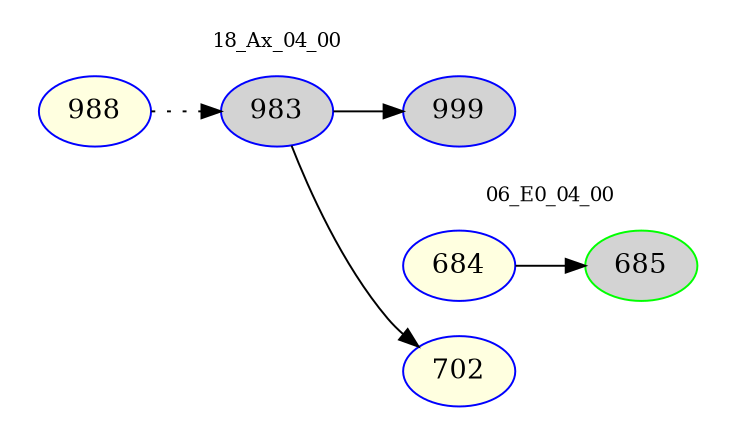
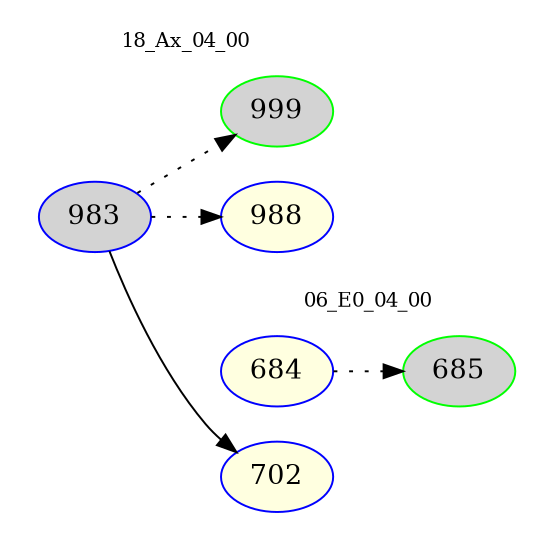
(176, 111) -> (176, 217)
(358, 111) -> (178, 169)
(459, 111) -> (277, 111)
(541, 266) -> (358, 371)
